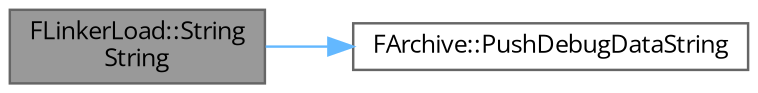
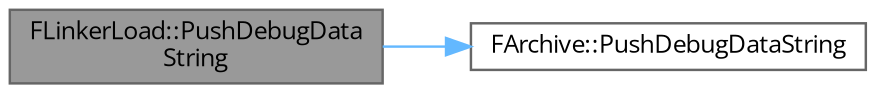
(137, 47) -> (196, 47)
